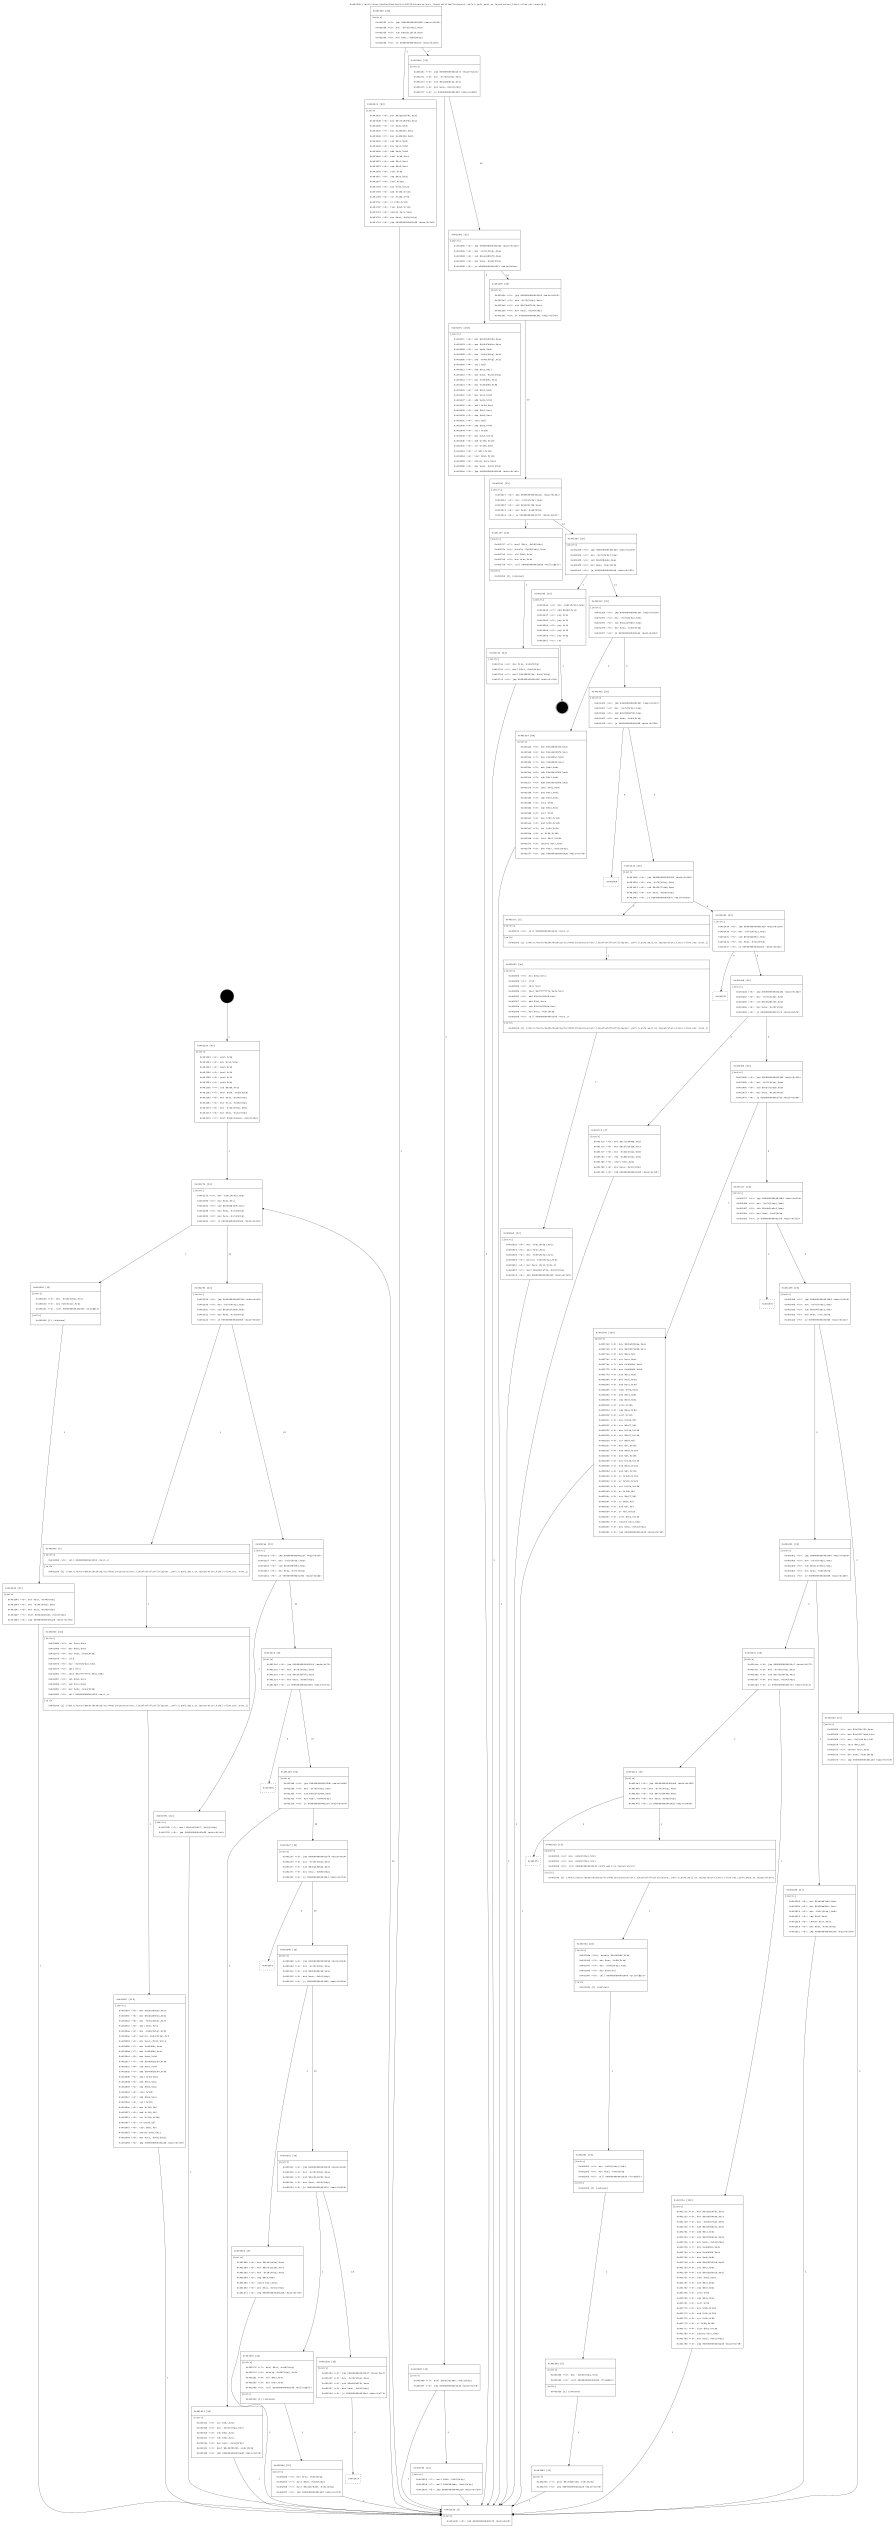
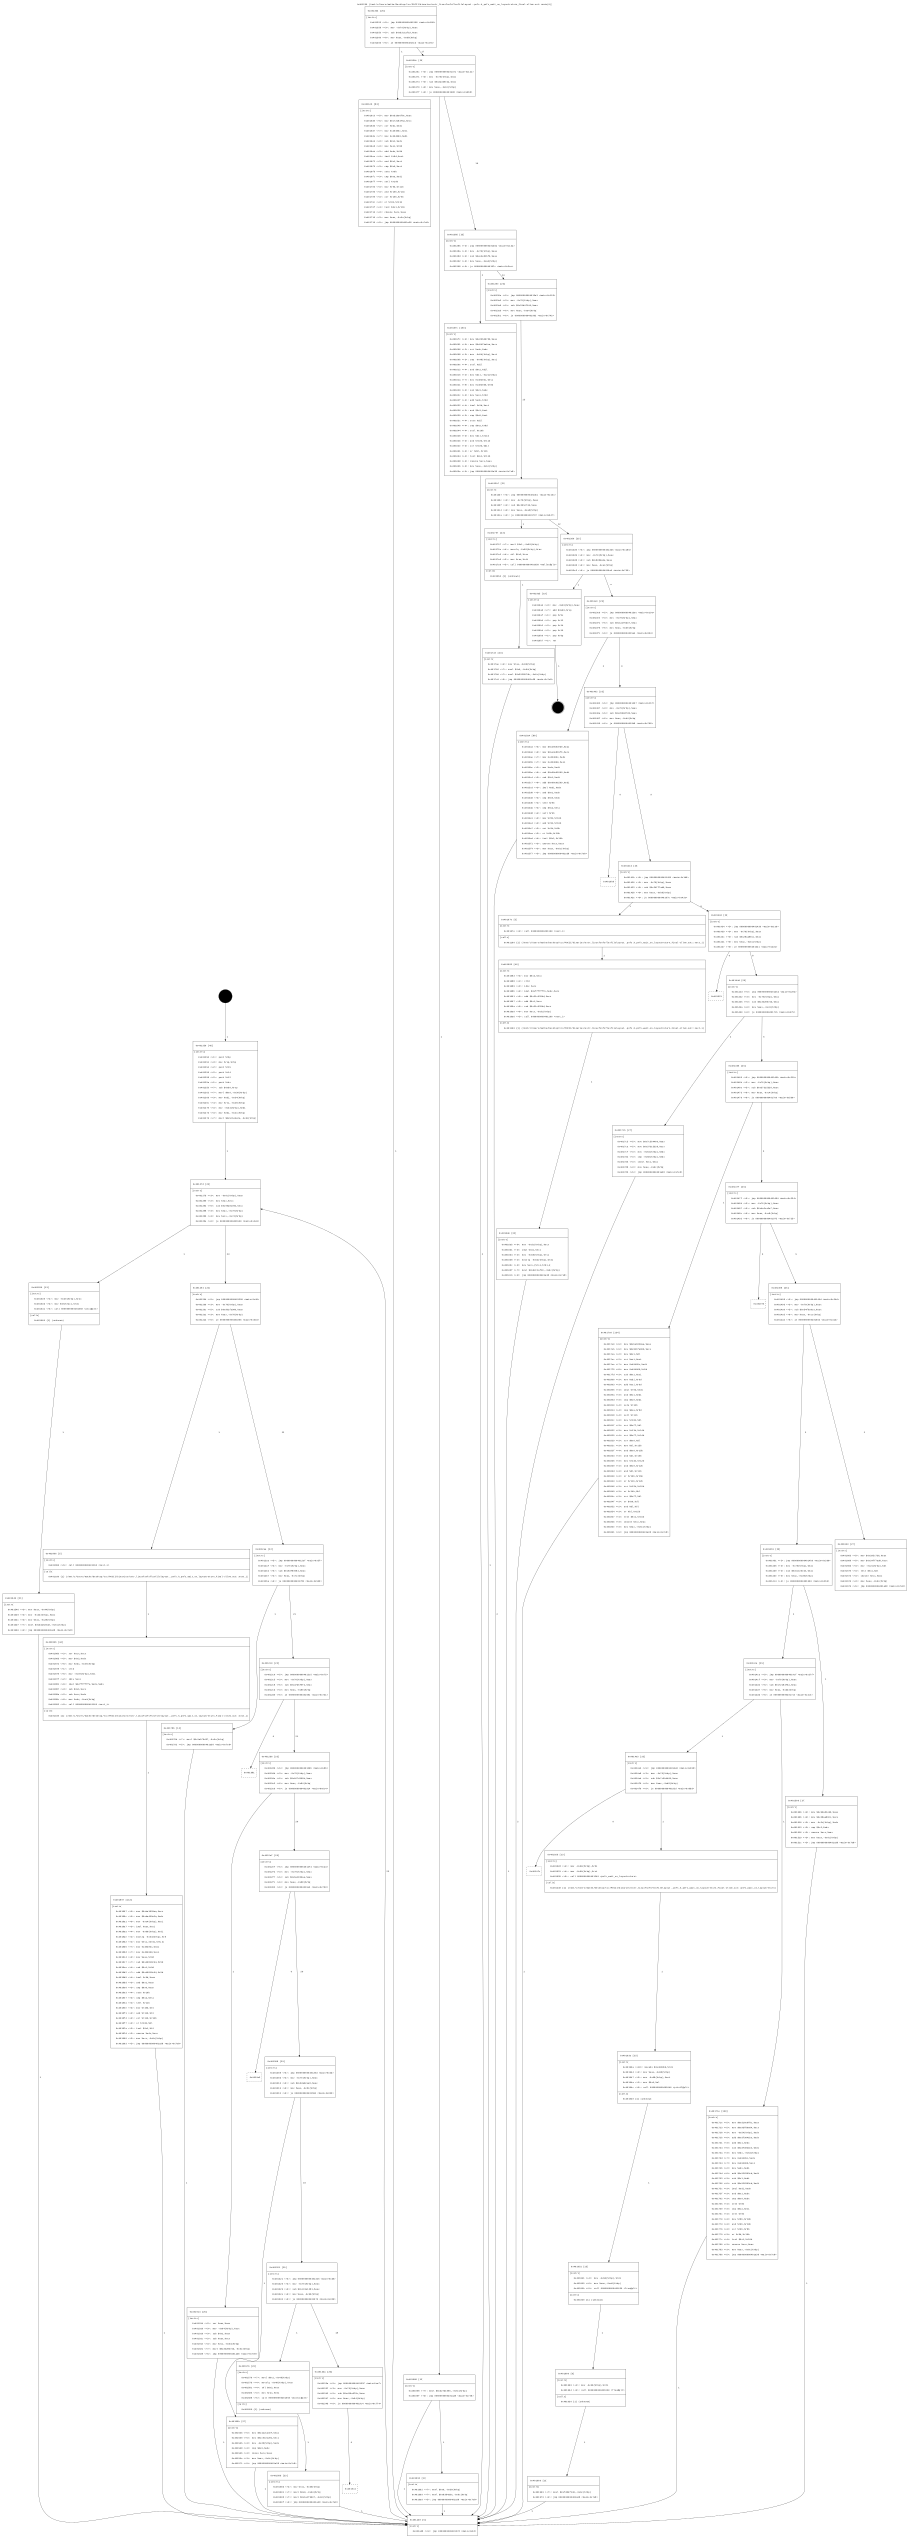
(858, 2299) -> none
